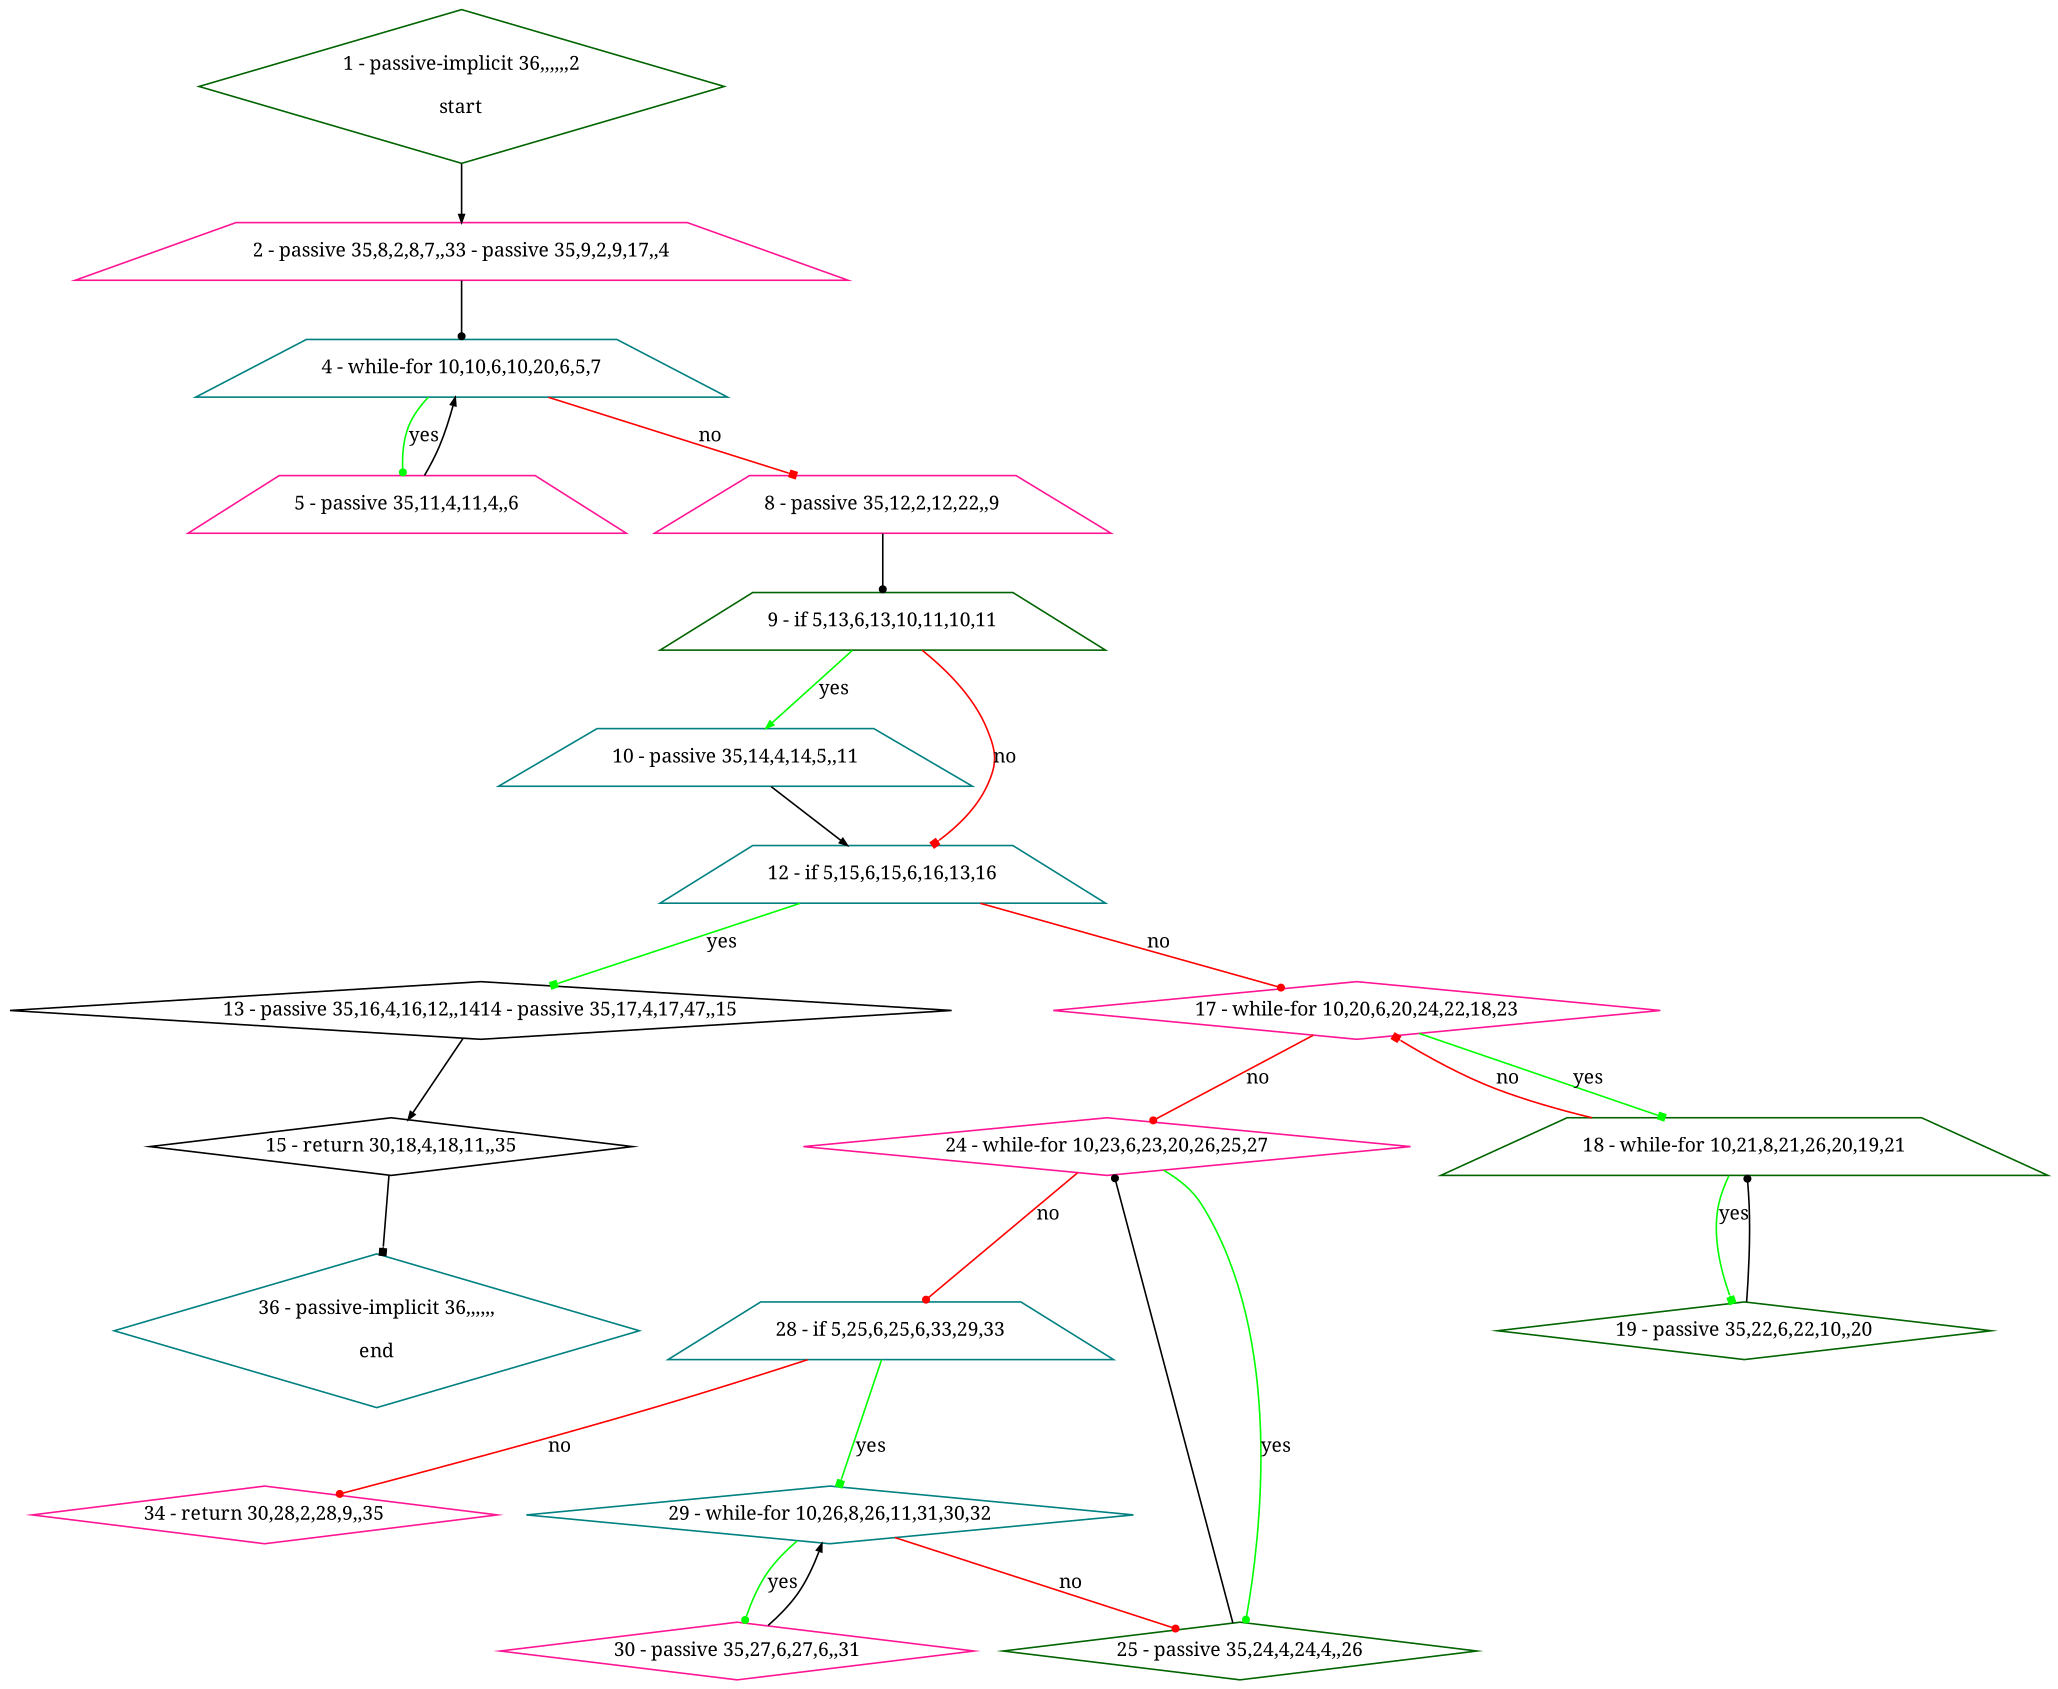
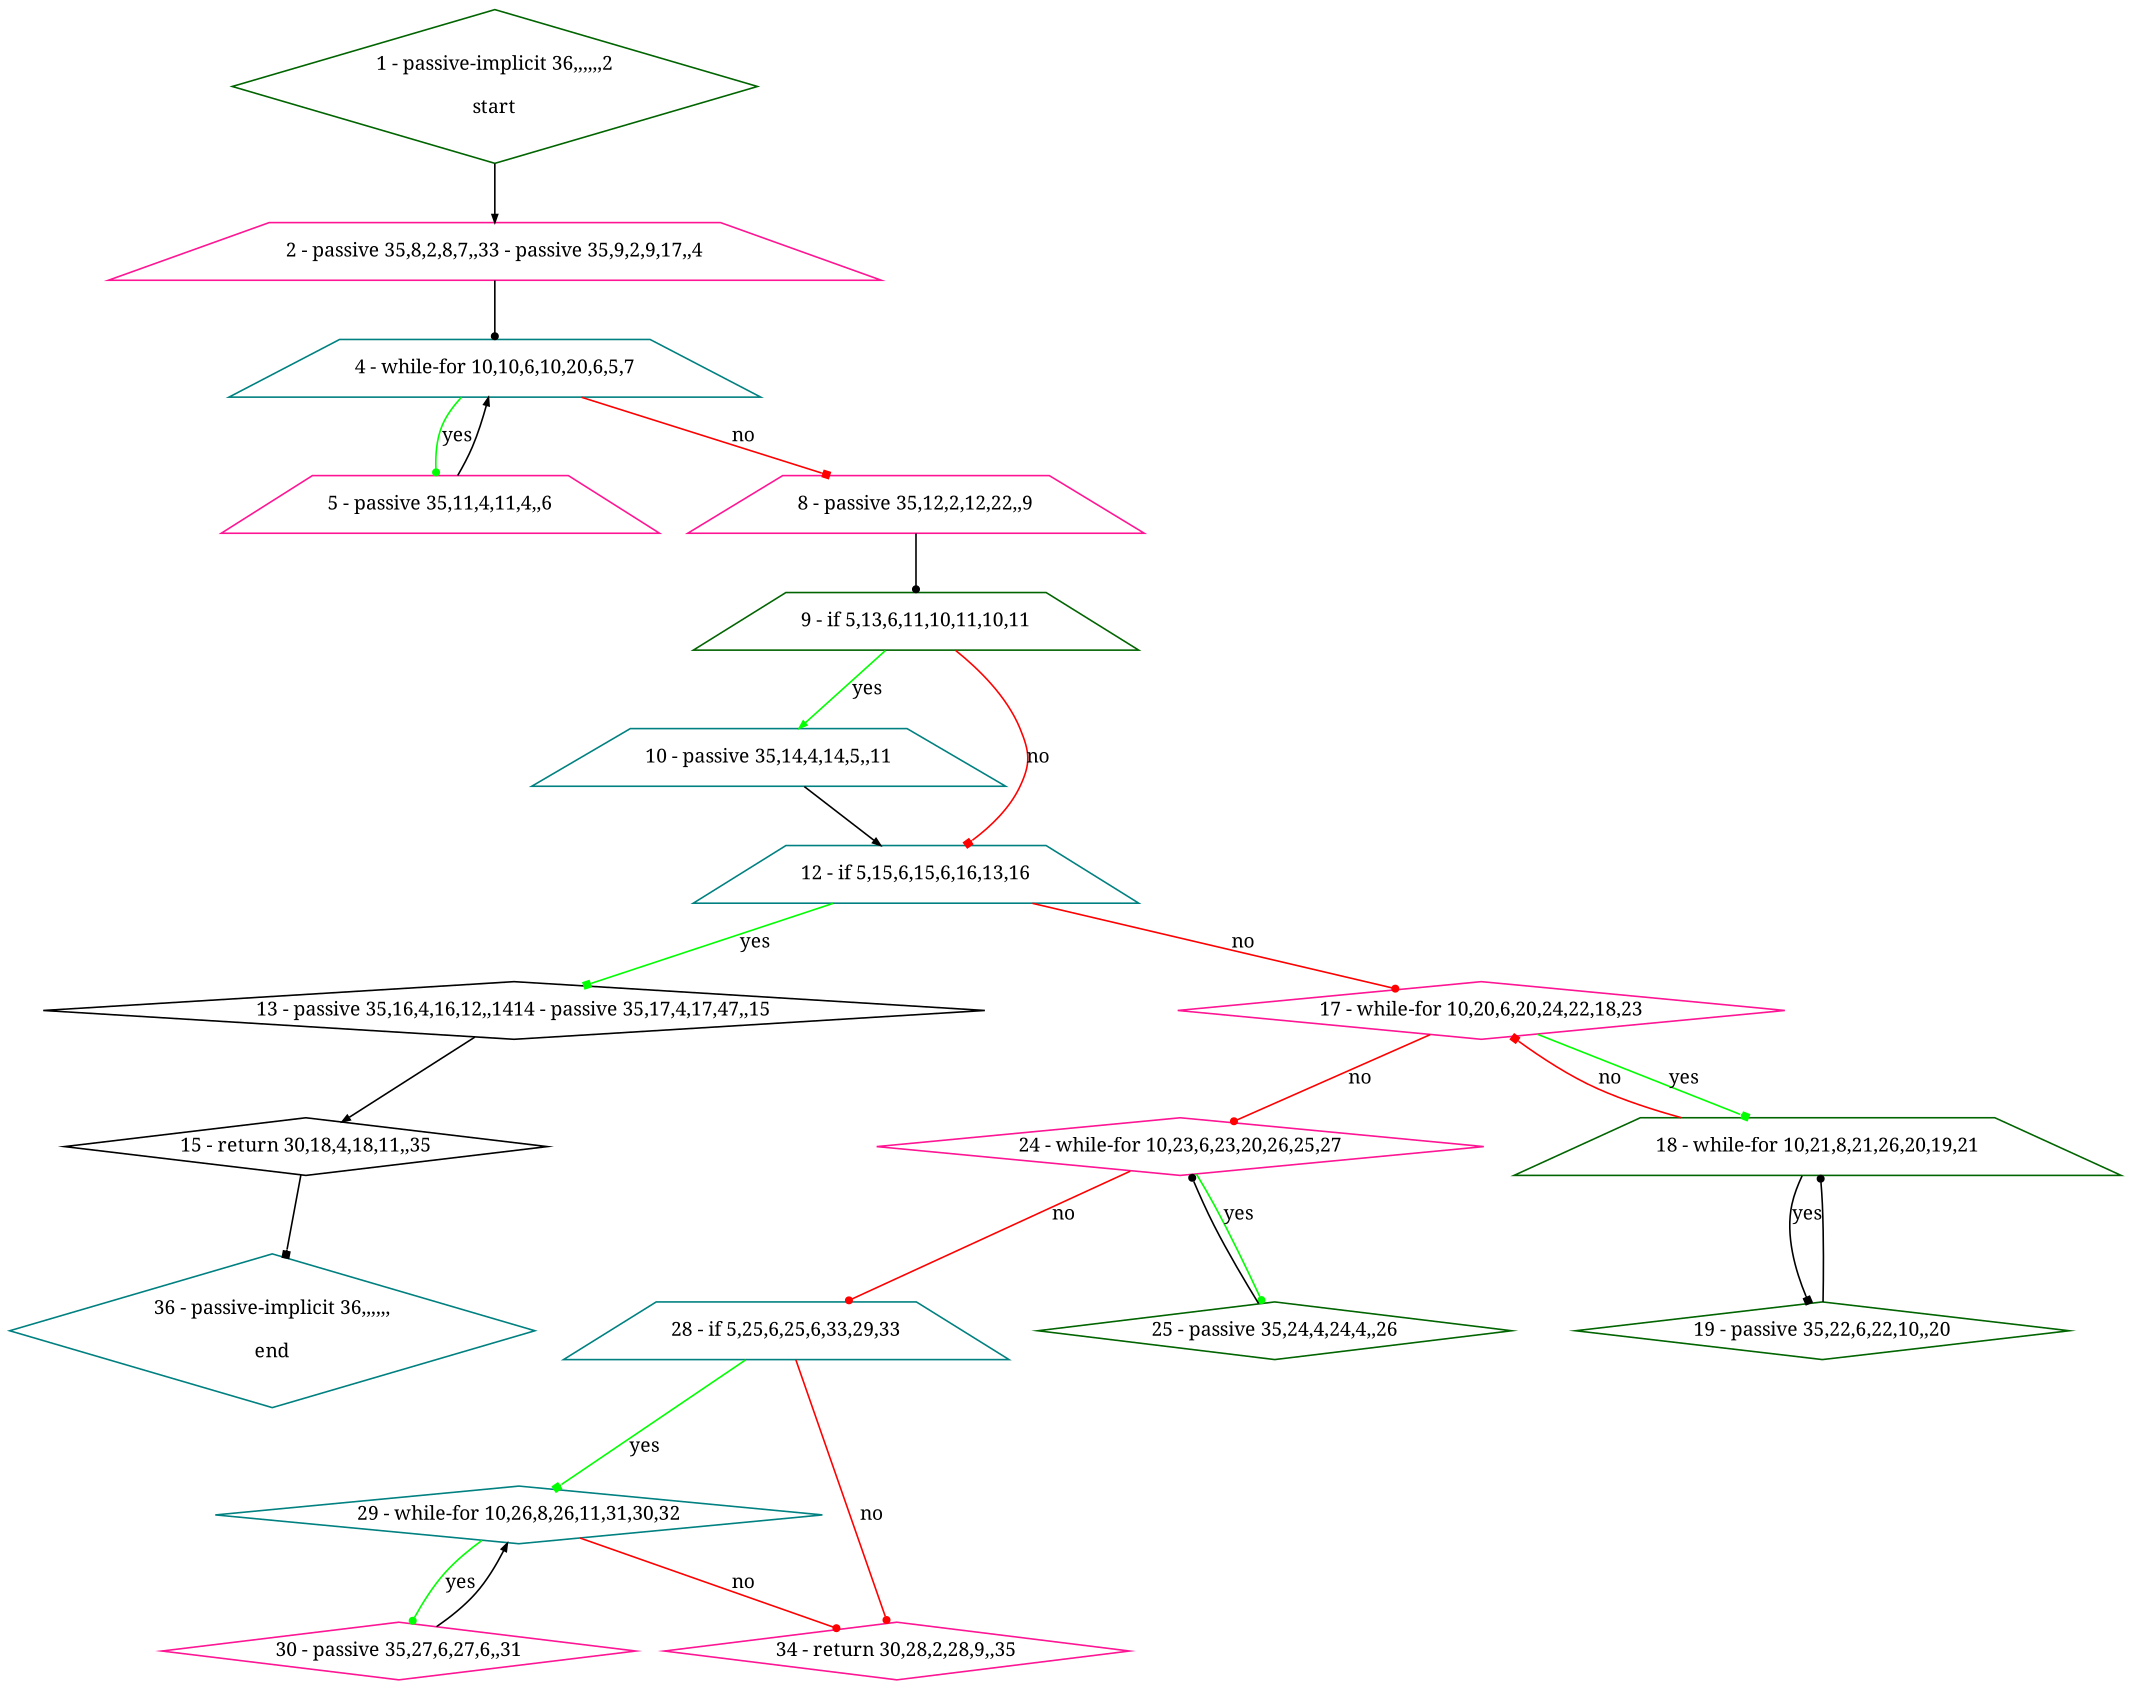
(883, 621) -> (916, 621)
(1717, 1235) -> (1790, 1236)
(1034, 1583) -> (707, 1583)
